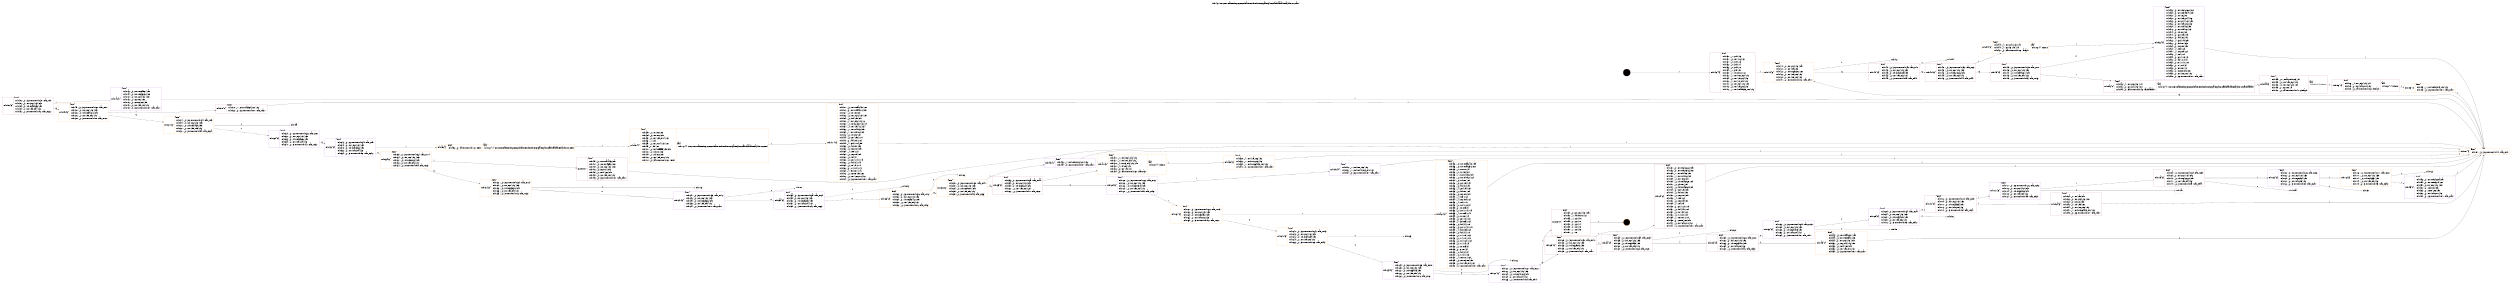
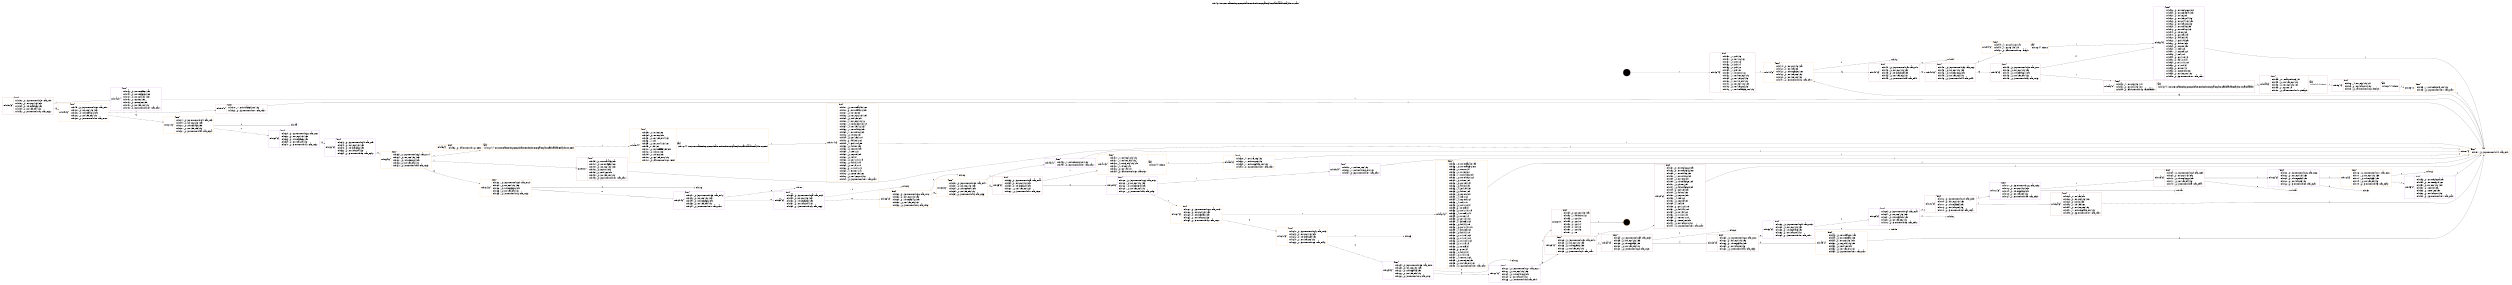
(405, 148) -> (455, 154)
